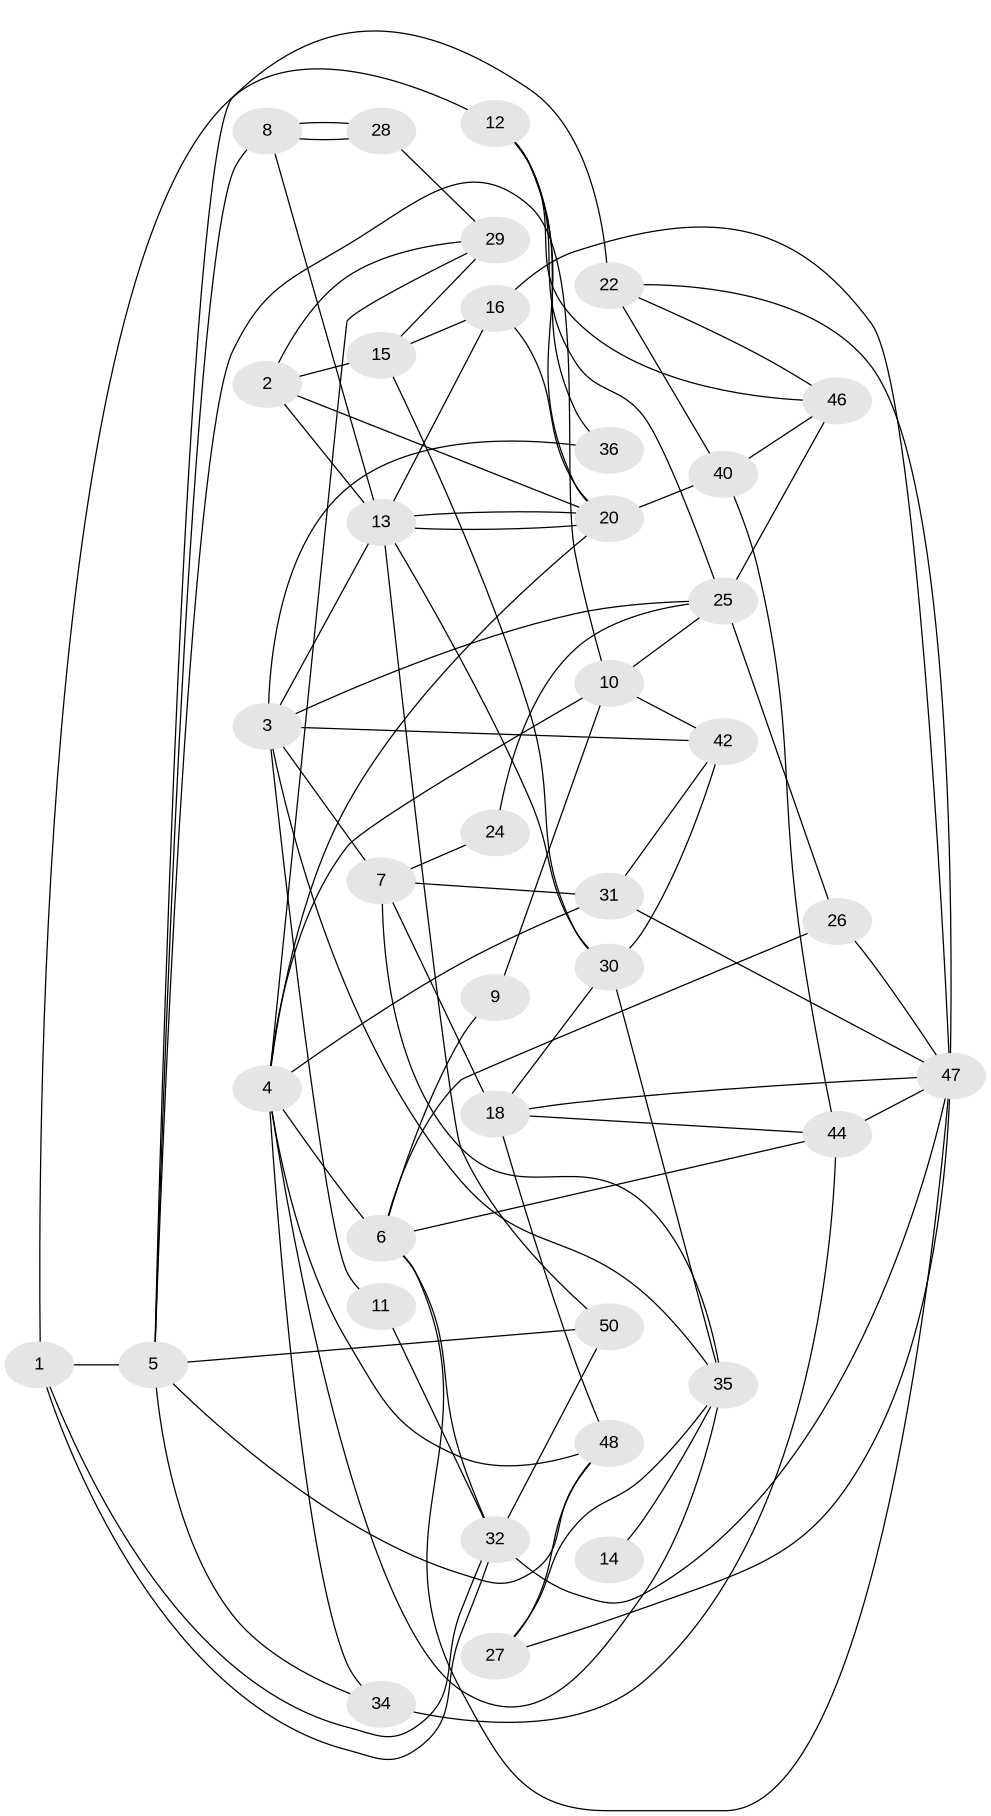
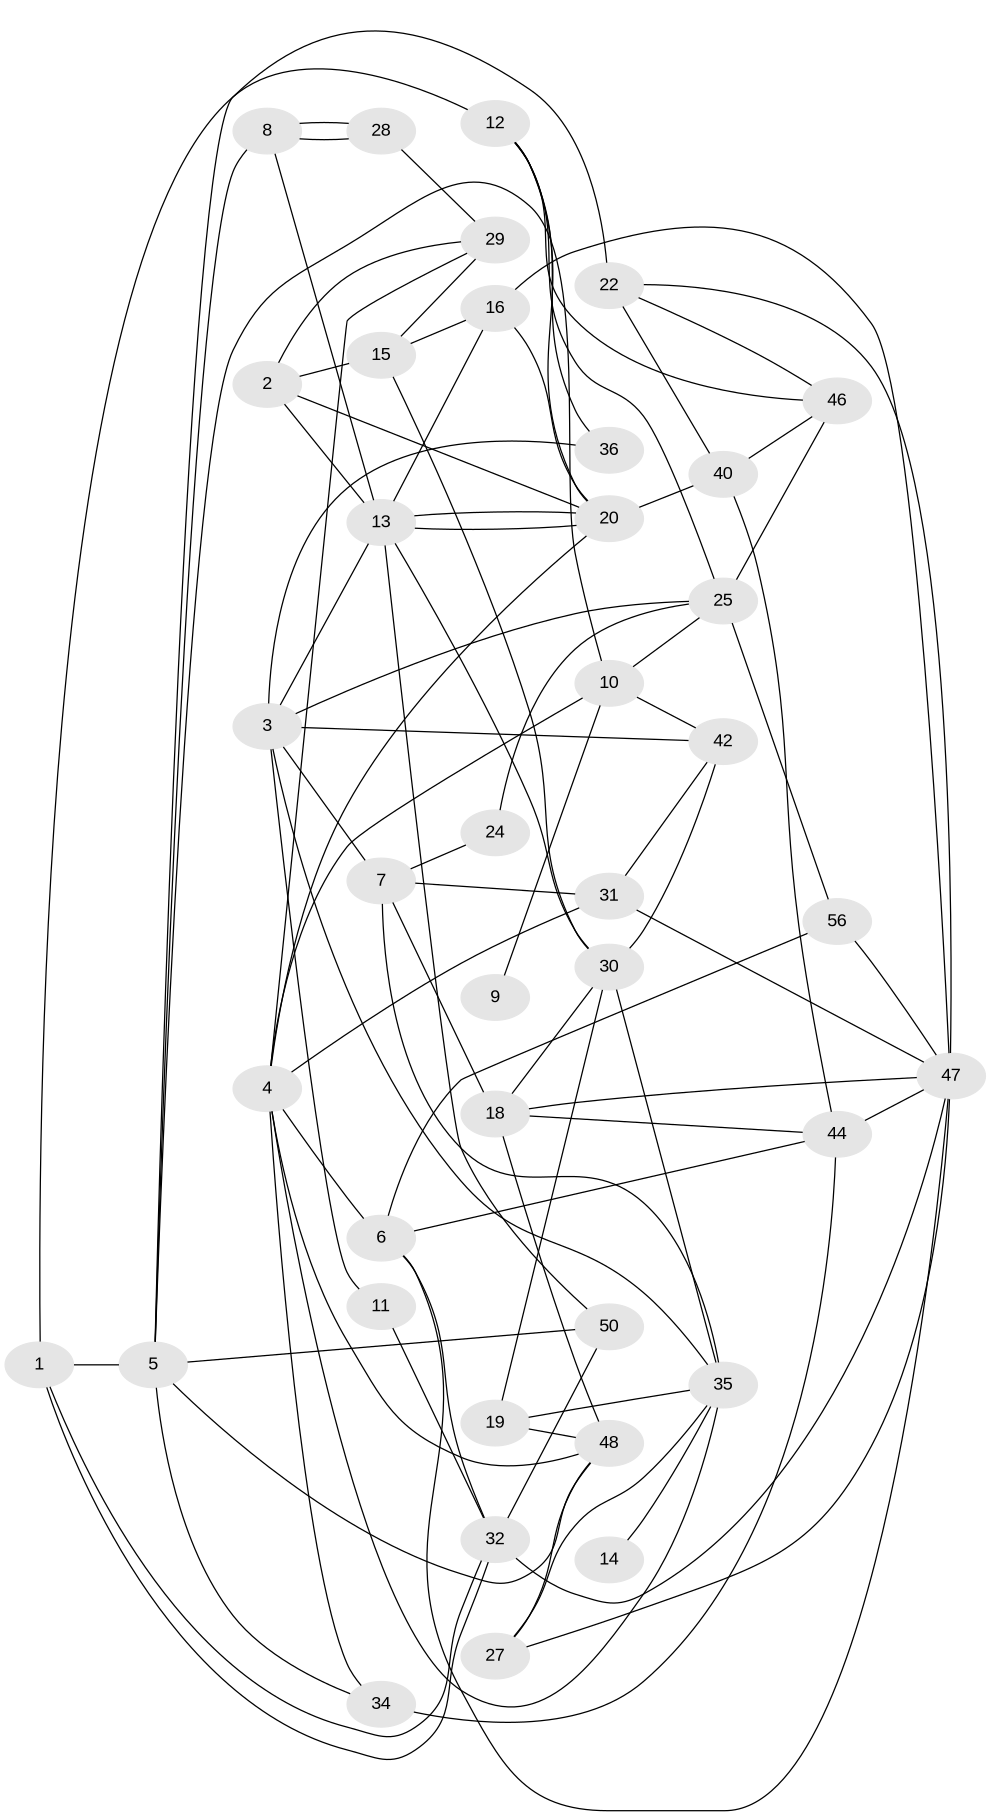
(837, 922) -> (837, 922)
(434, 1093) -> none
none -> (495, 1423)
